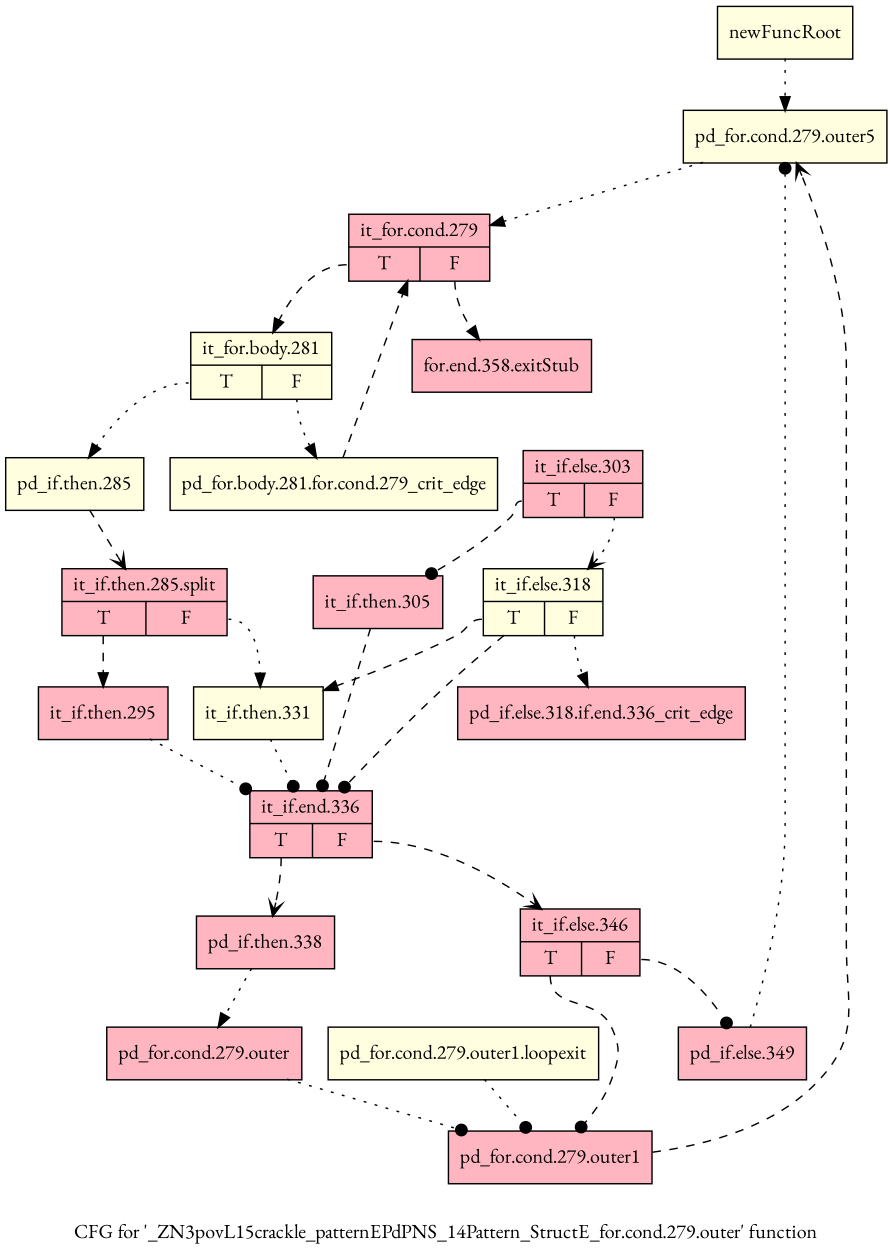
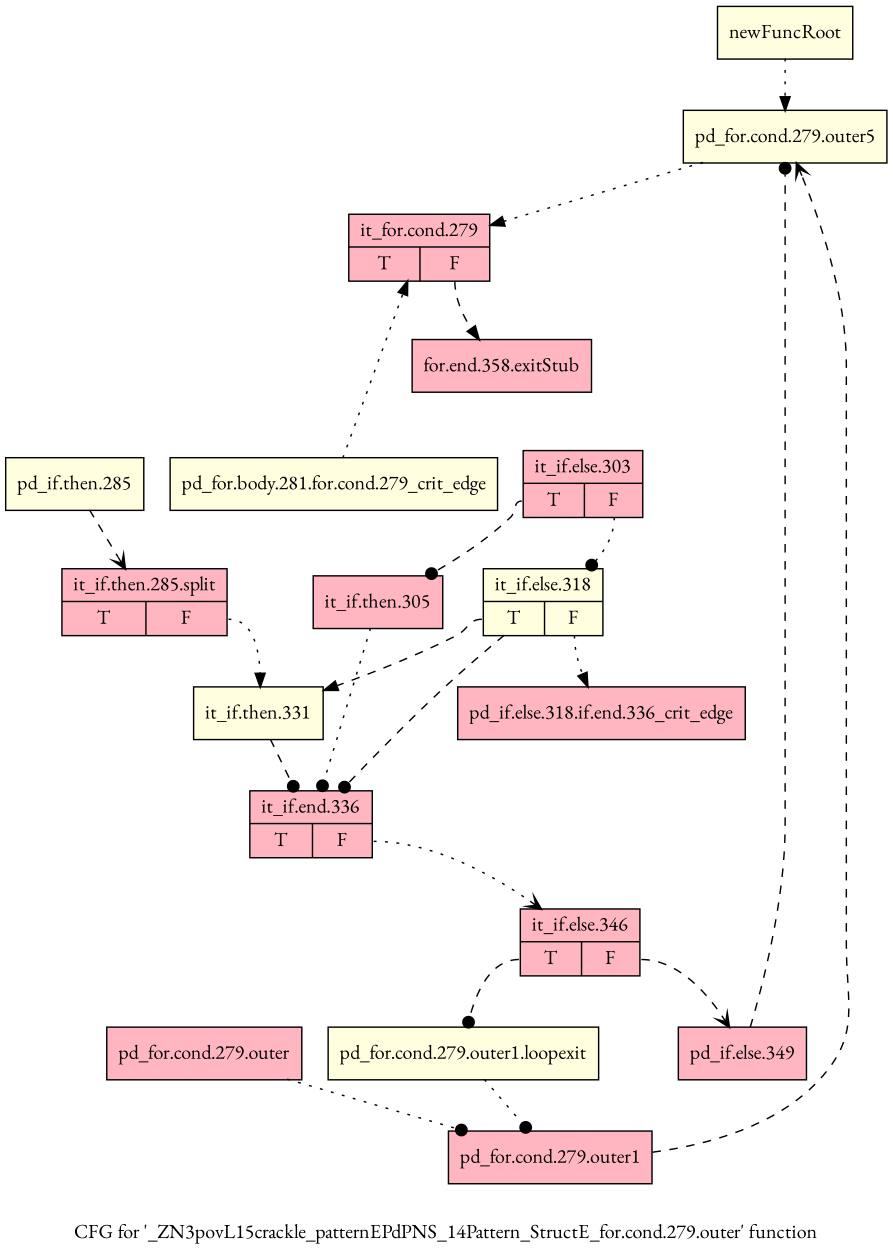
(261, 366) -> none
(373, 376) -> (373, 376)
(609, 541) -> (609, 541)
(785, 603) -> (785, 603)
(347, 704) -> (347, 704)
(103, 713) -> none
(280, 760) -> (280, 760)
(456, 860) -> (456, 860)
(266, 942) -> none
(688, 978) -> (688, 978)
(615, 1037) -> (486, 979)
